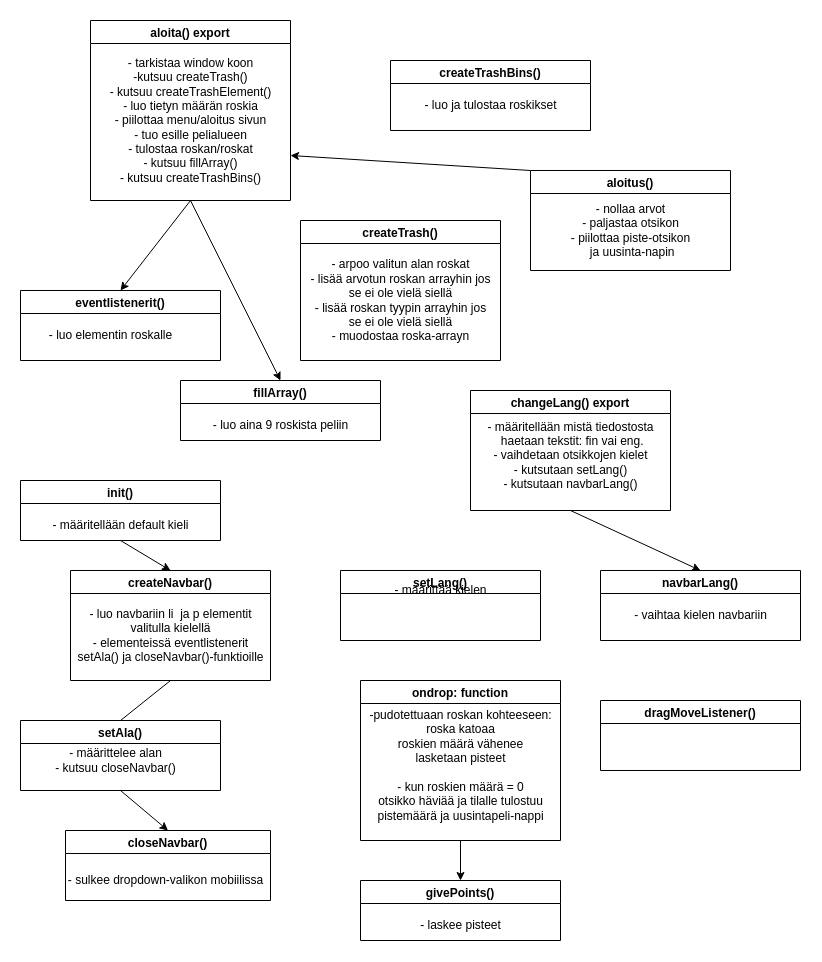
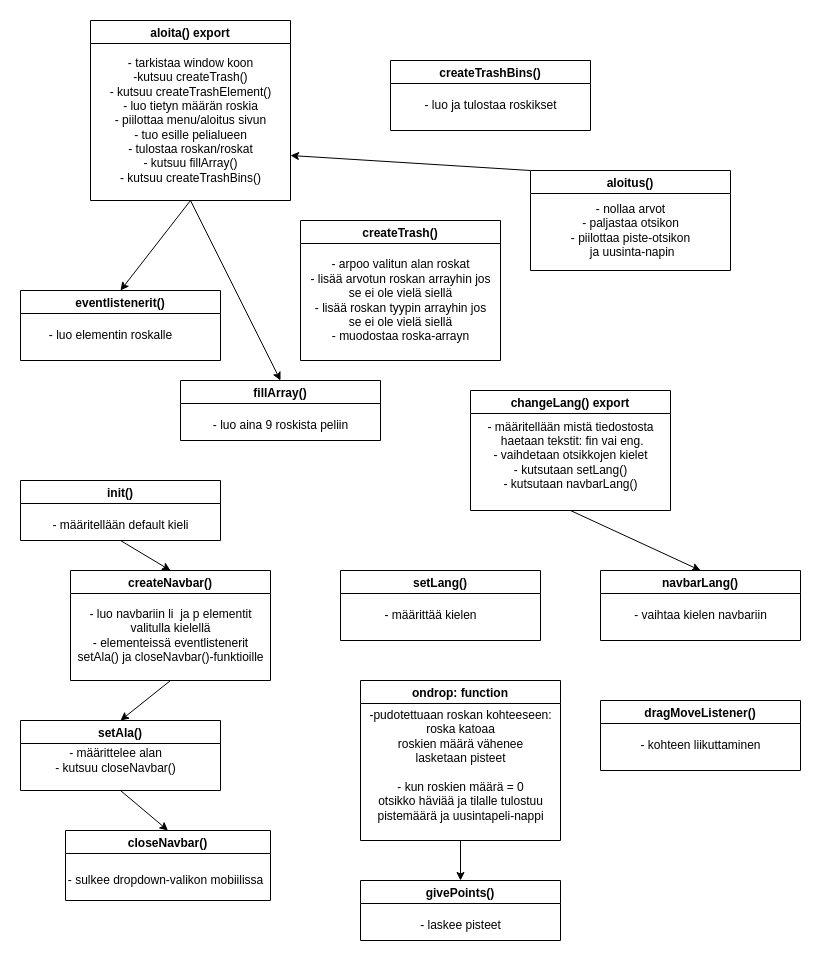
(441, 591) -> (431, 616)
(124, 717) -> (127, 715)
none -> (701, 746)
